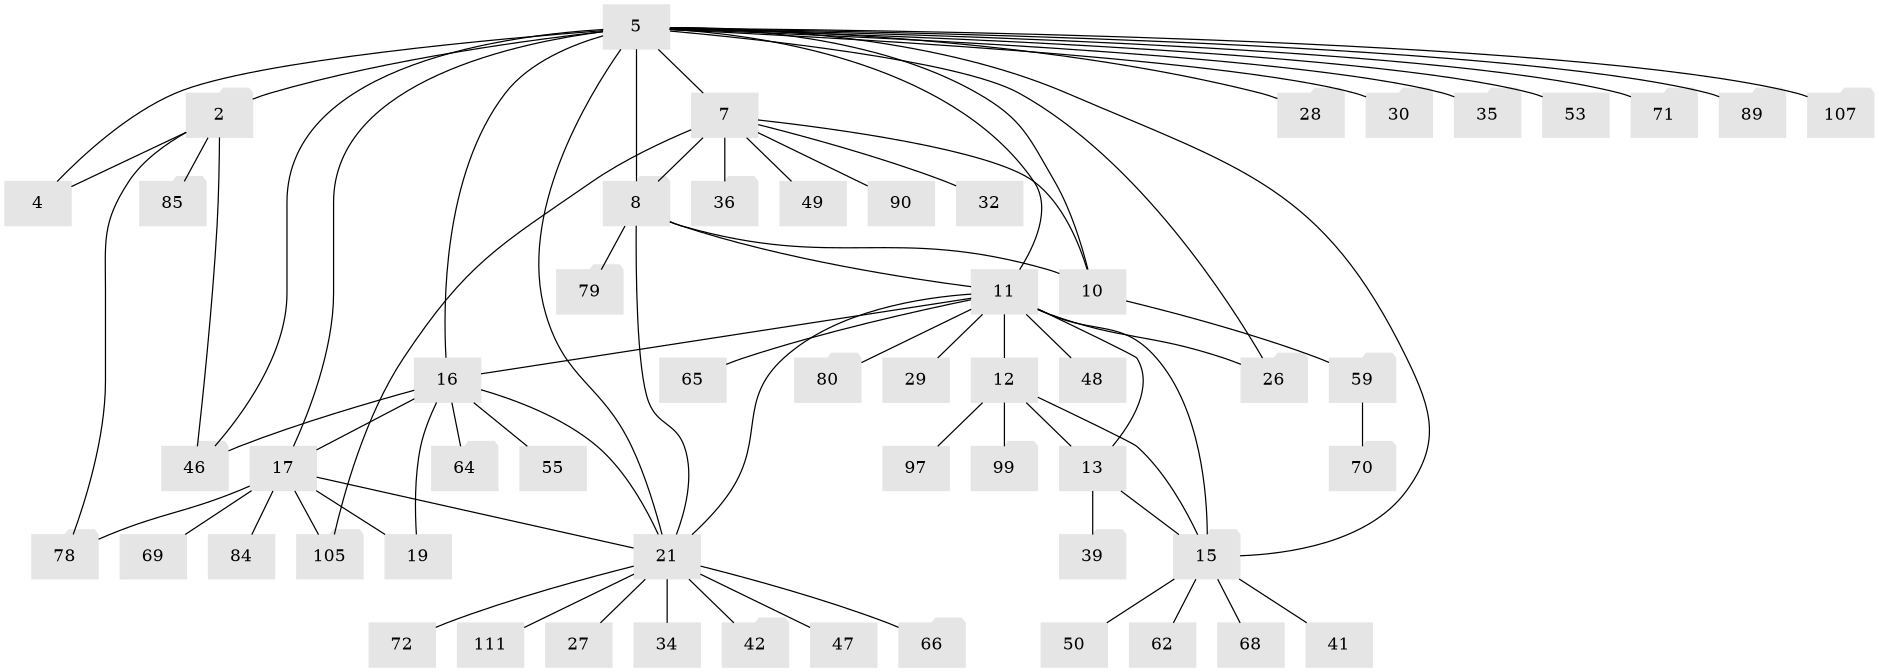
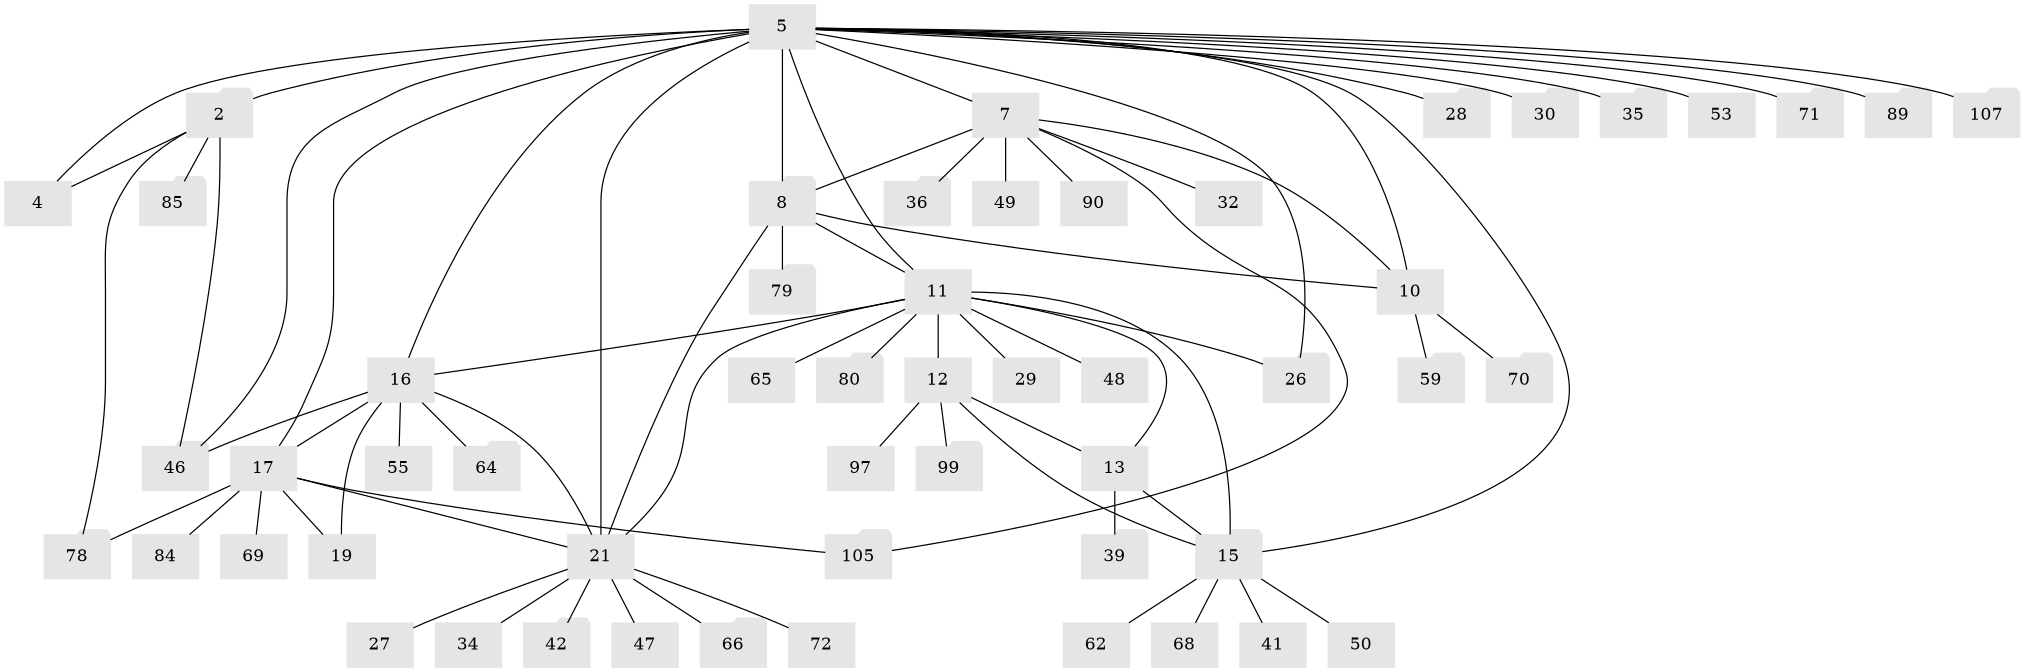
(1363, 424) -> (1465, 336)
(491, 645) -> none
